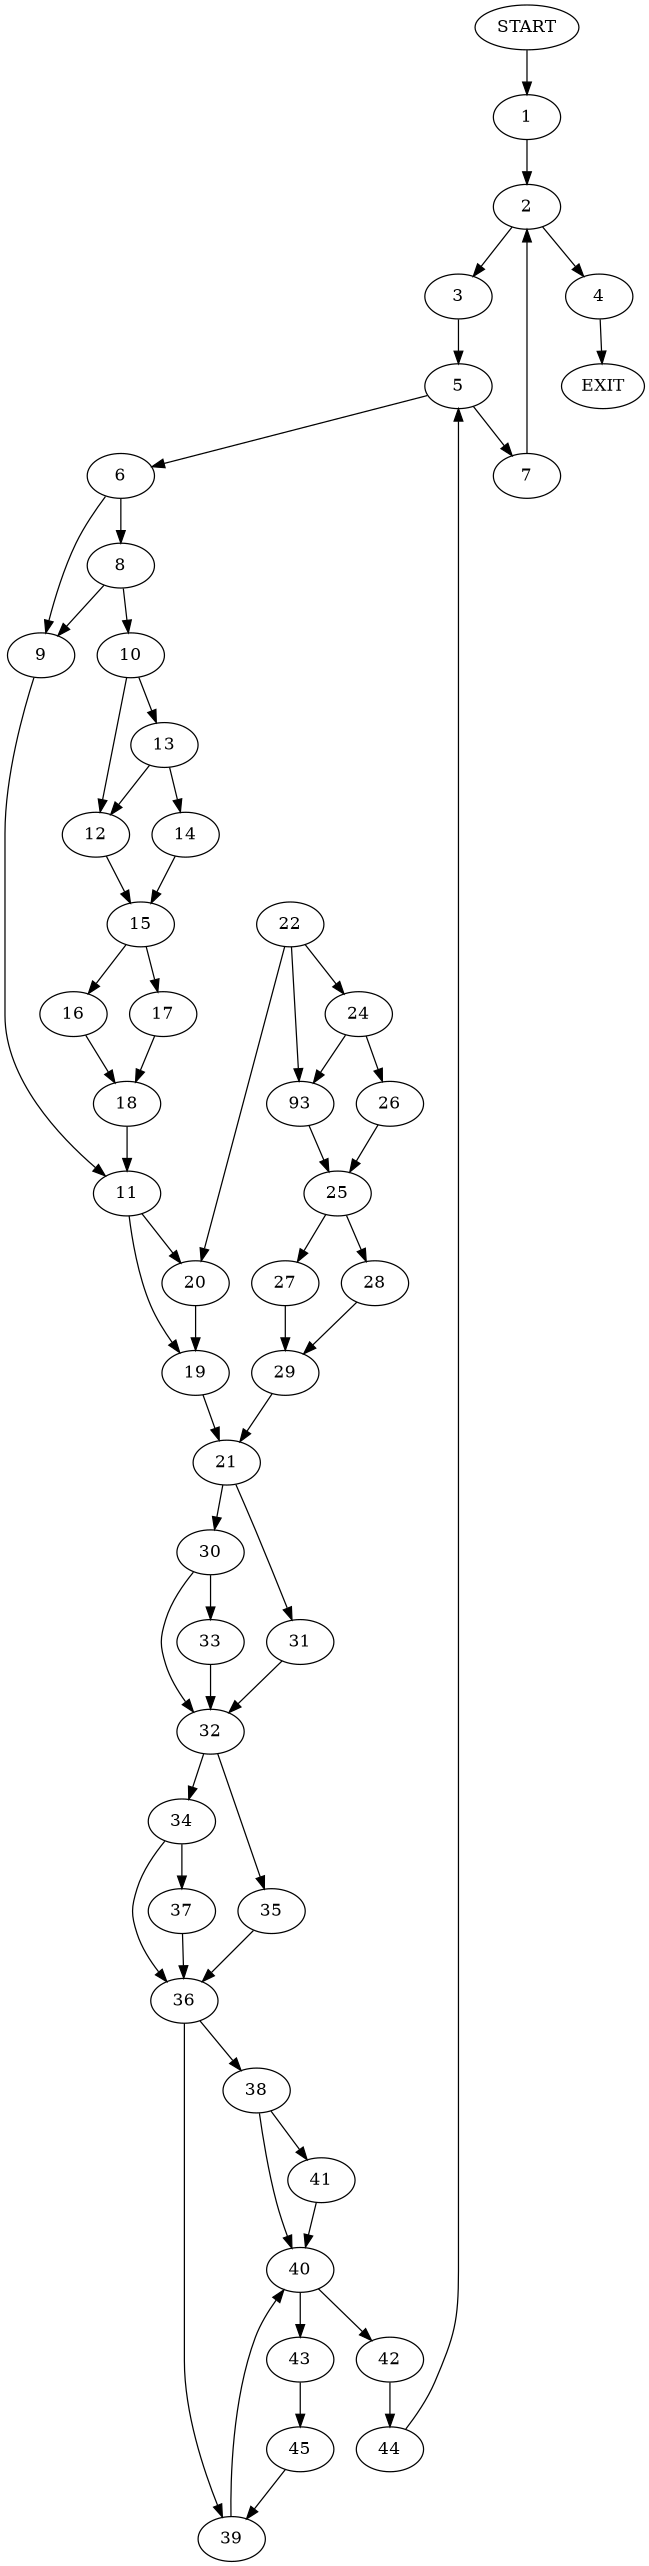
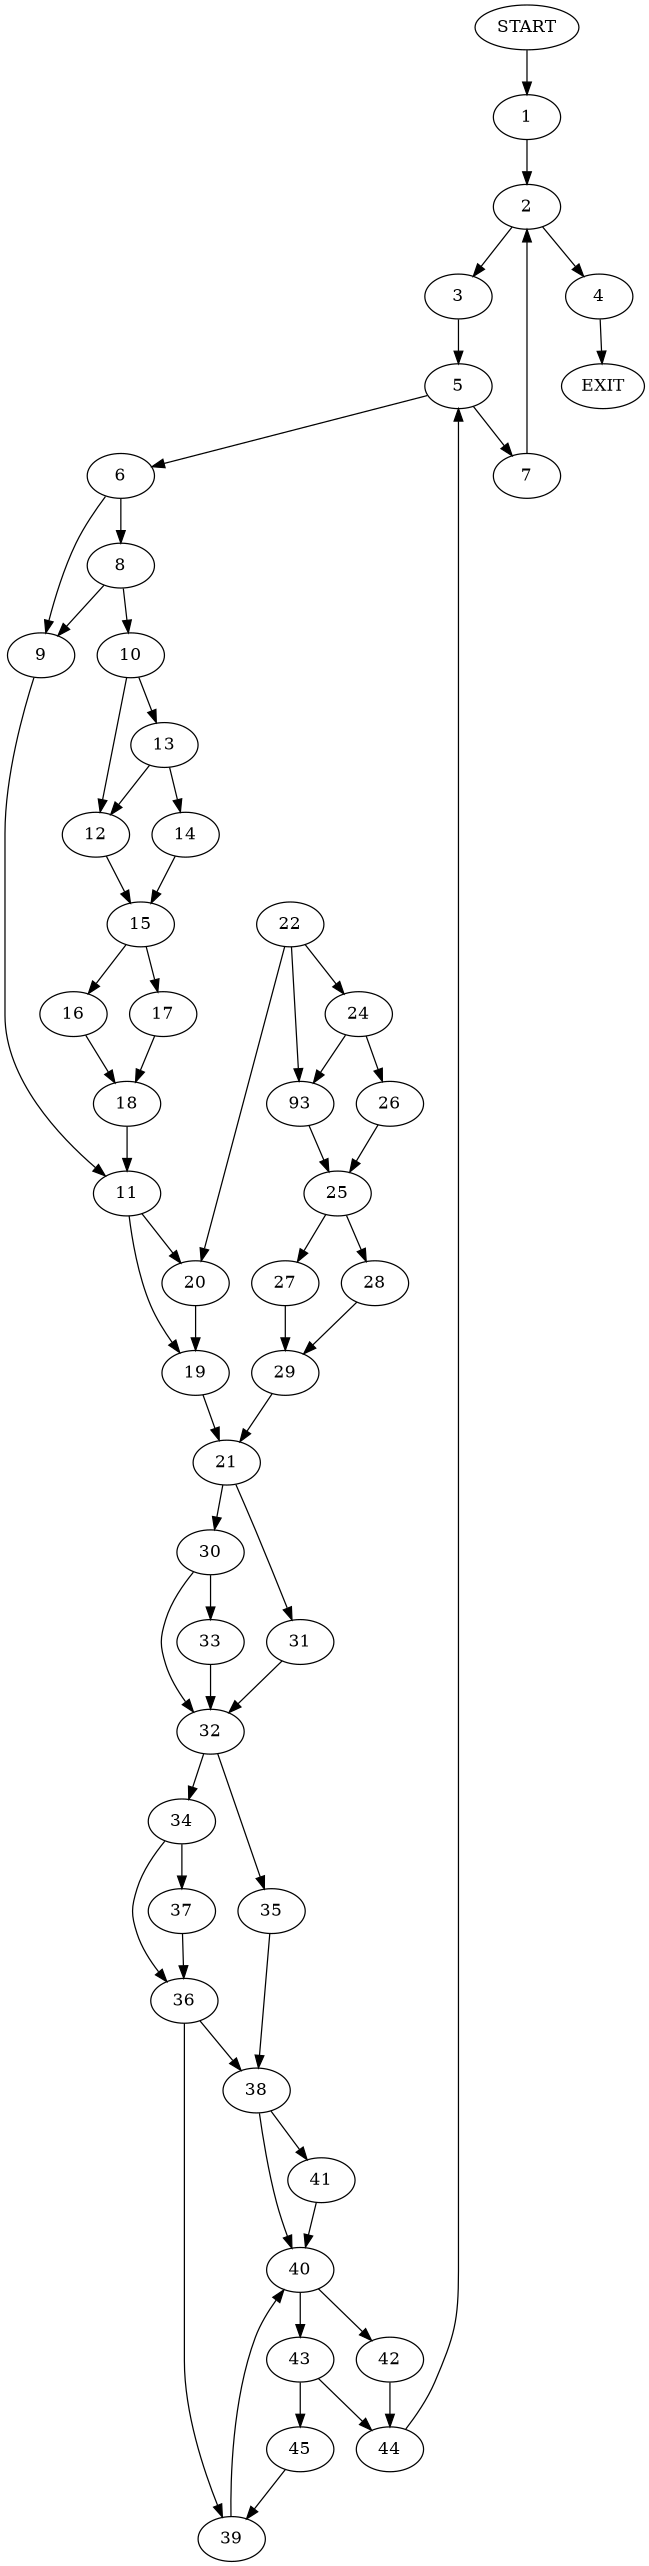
(232, 1951) -> (265, 1994)
none -> (340, 2400)
